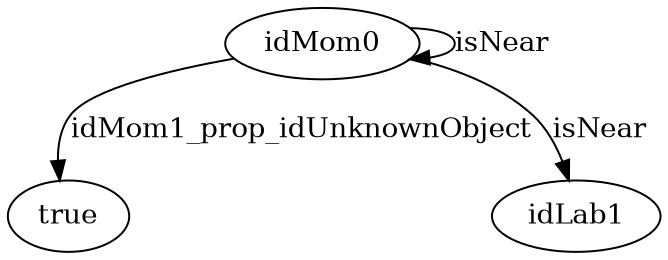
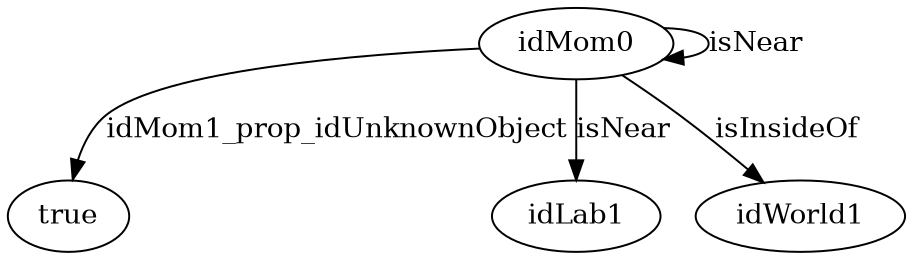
none -> (800, 216)
